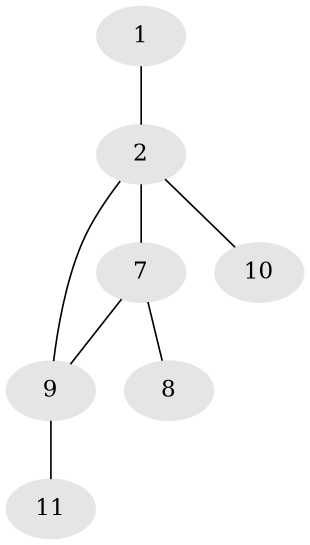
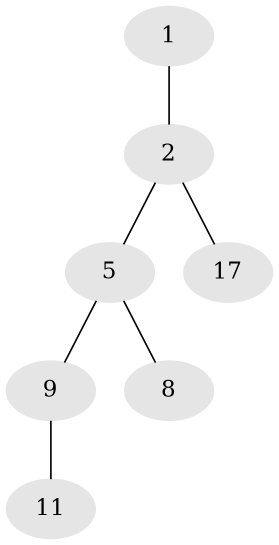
(74, 266) -> none
(141, 273) -> (110, 273)
(259, 273) -> (228, 273)
